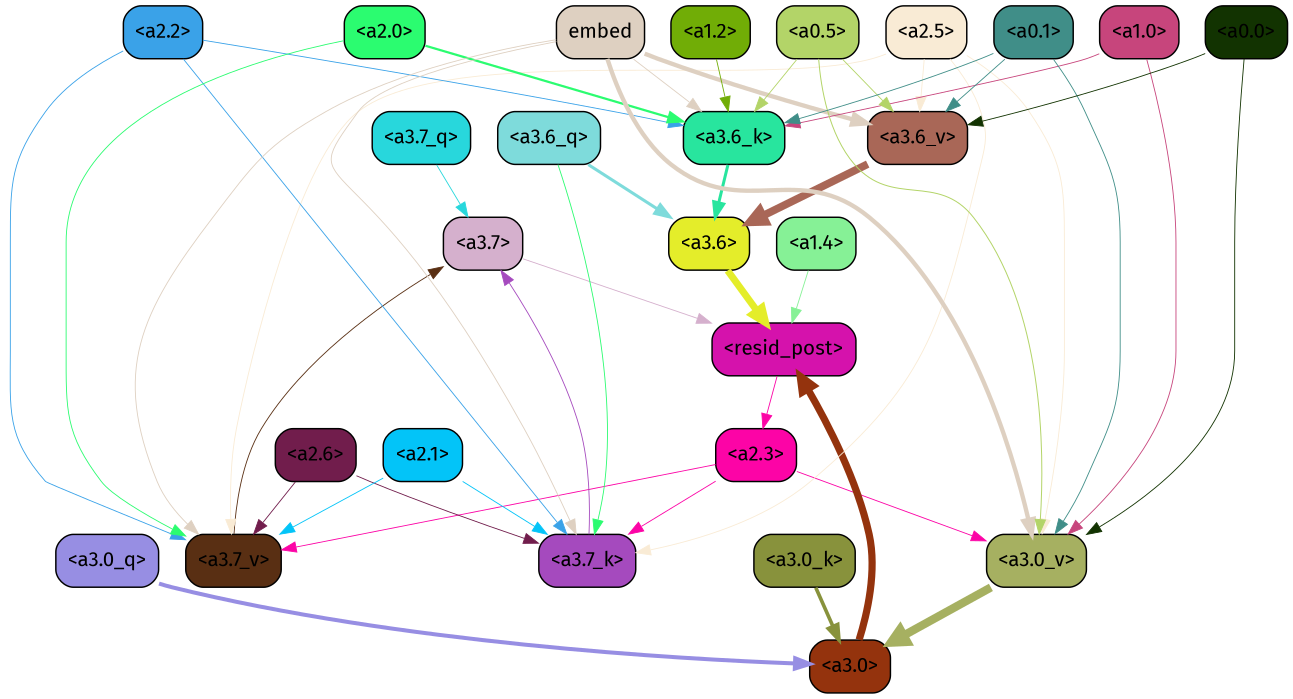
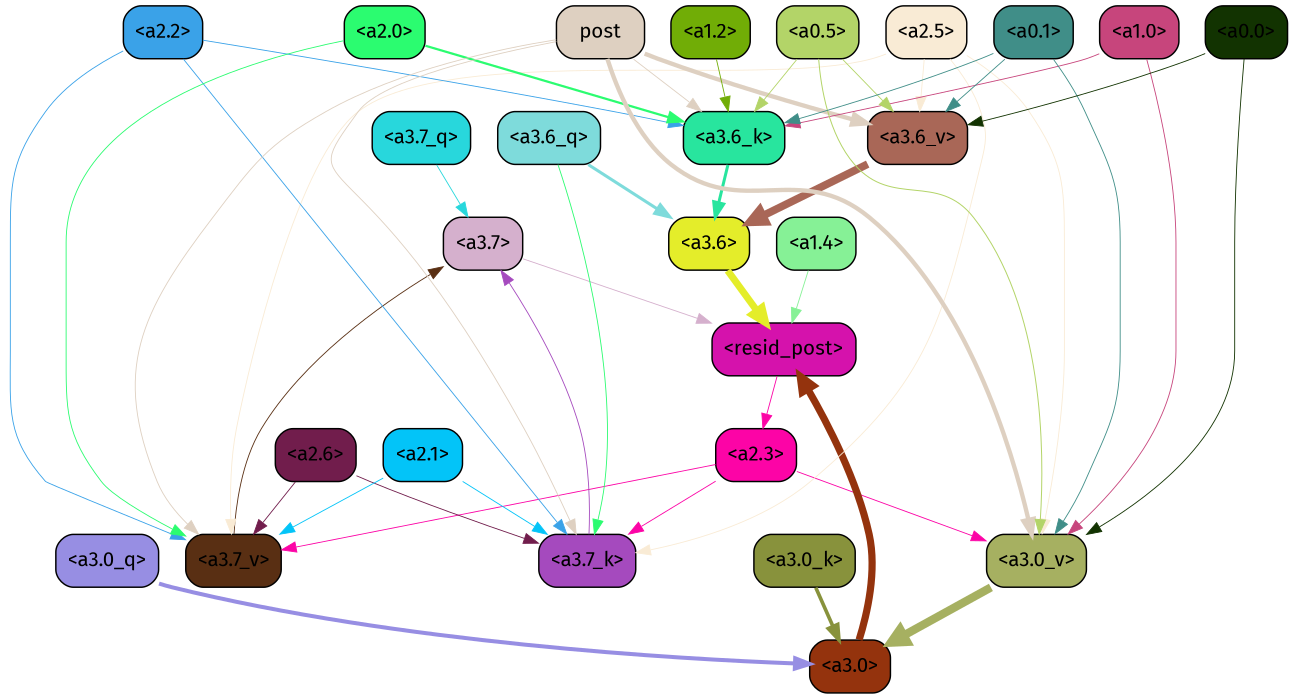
(600, 32) -> (600, 32)
